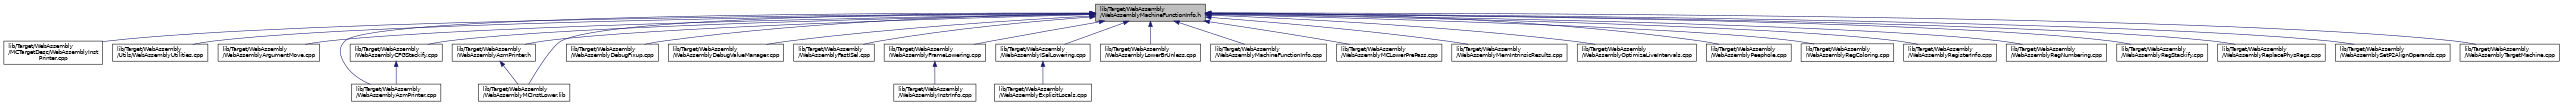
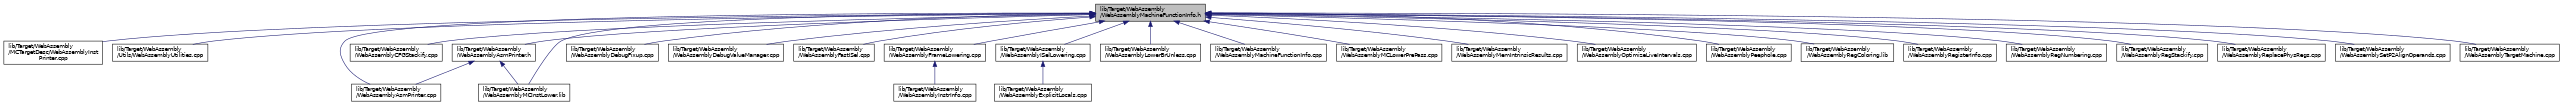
(269, 53) -> none
(1847, 53) -> (1847, 53)
(396, 75) -> (442, 74)
